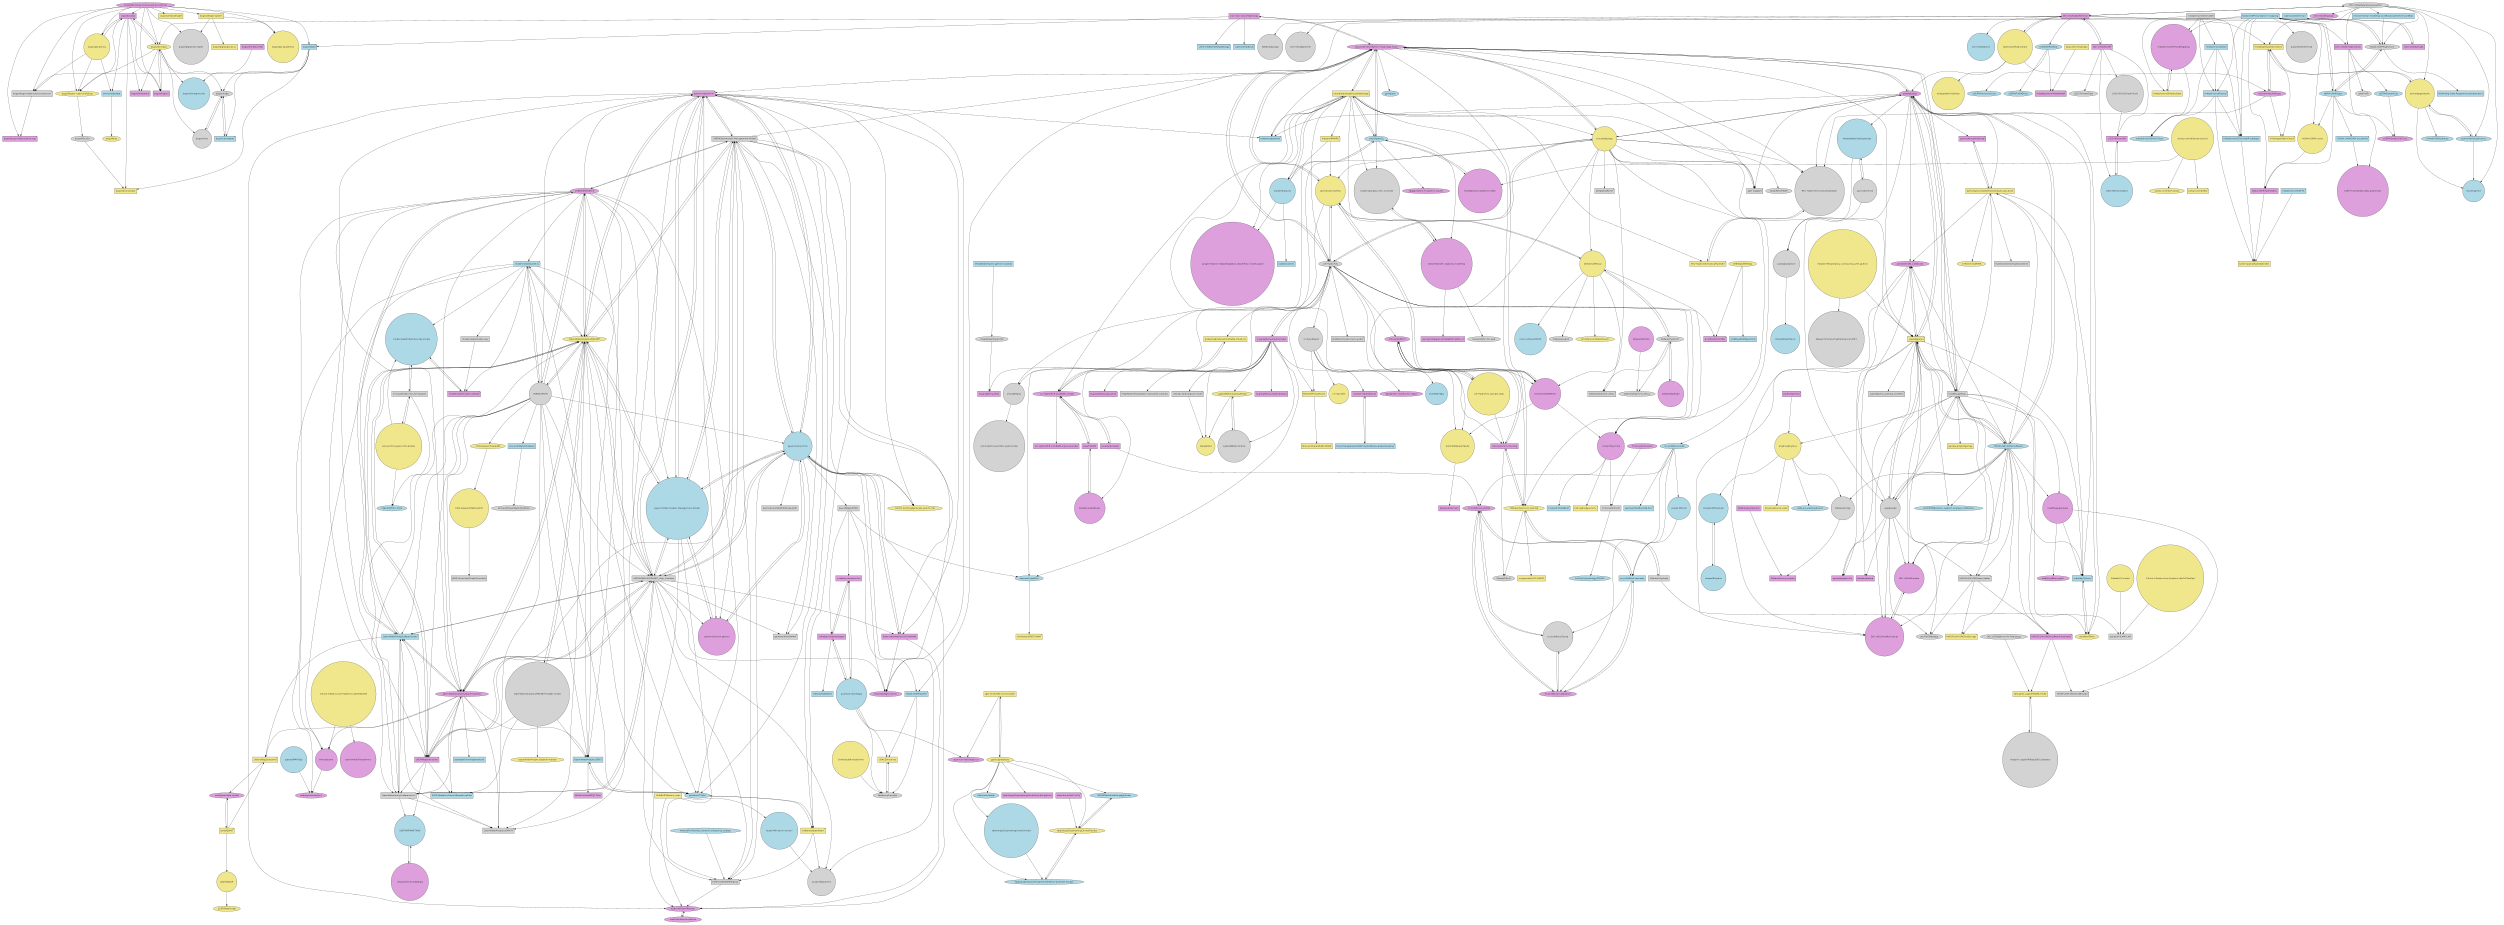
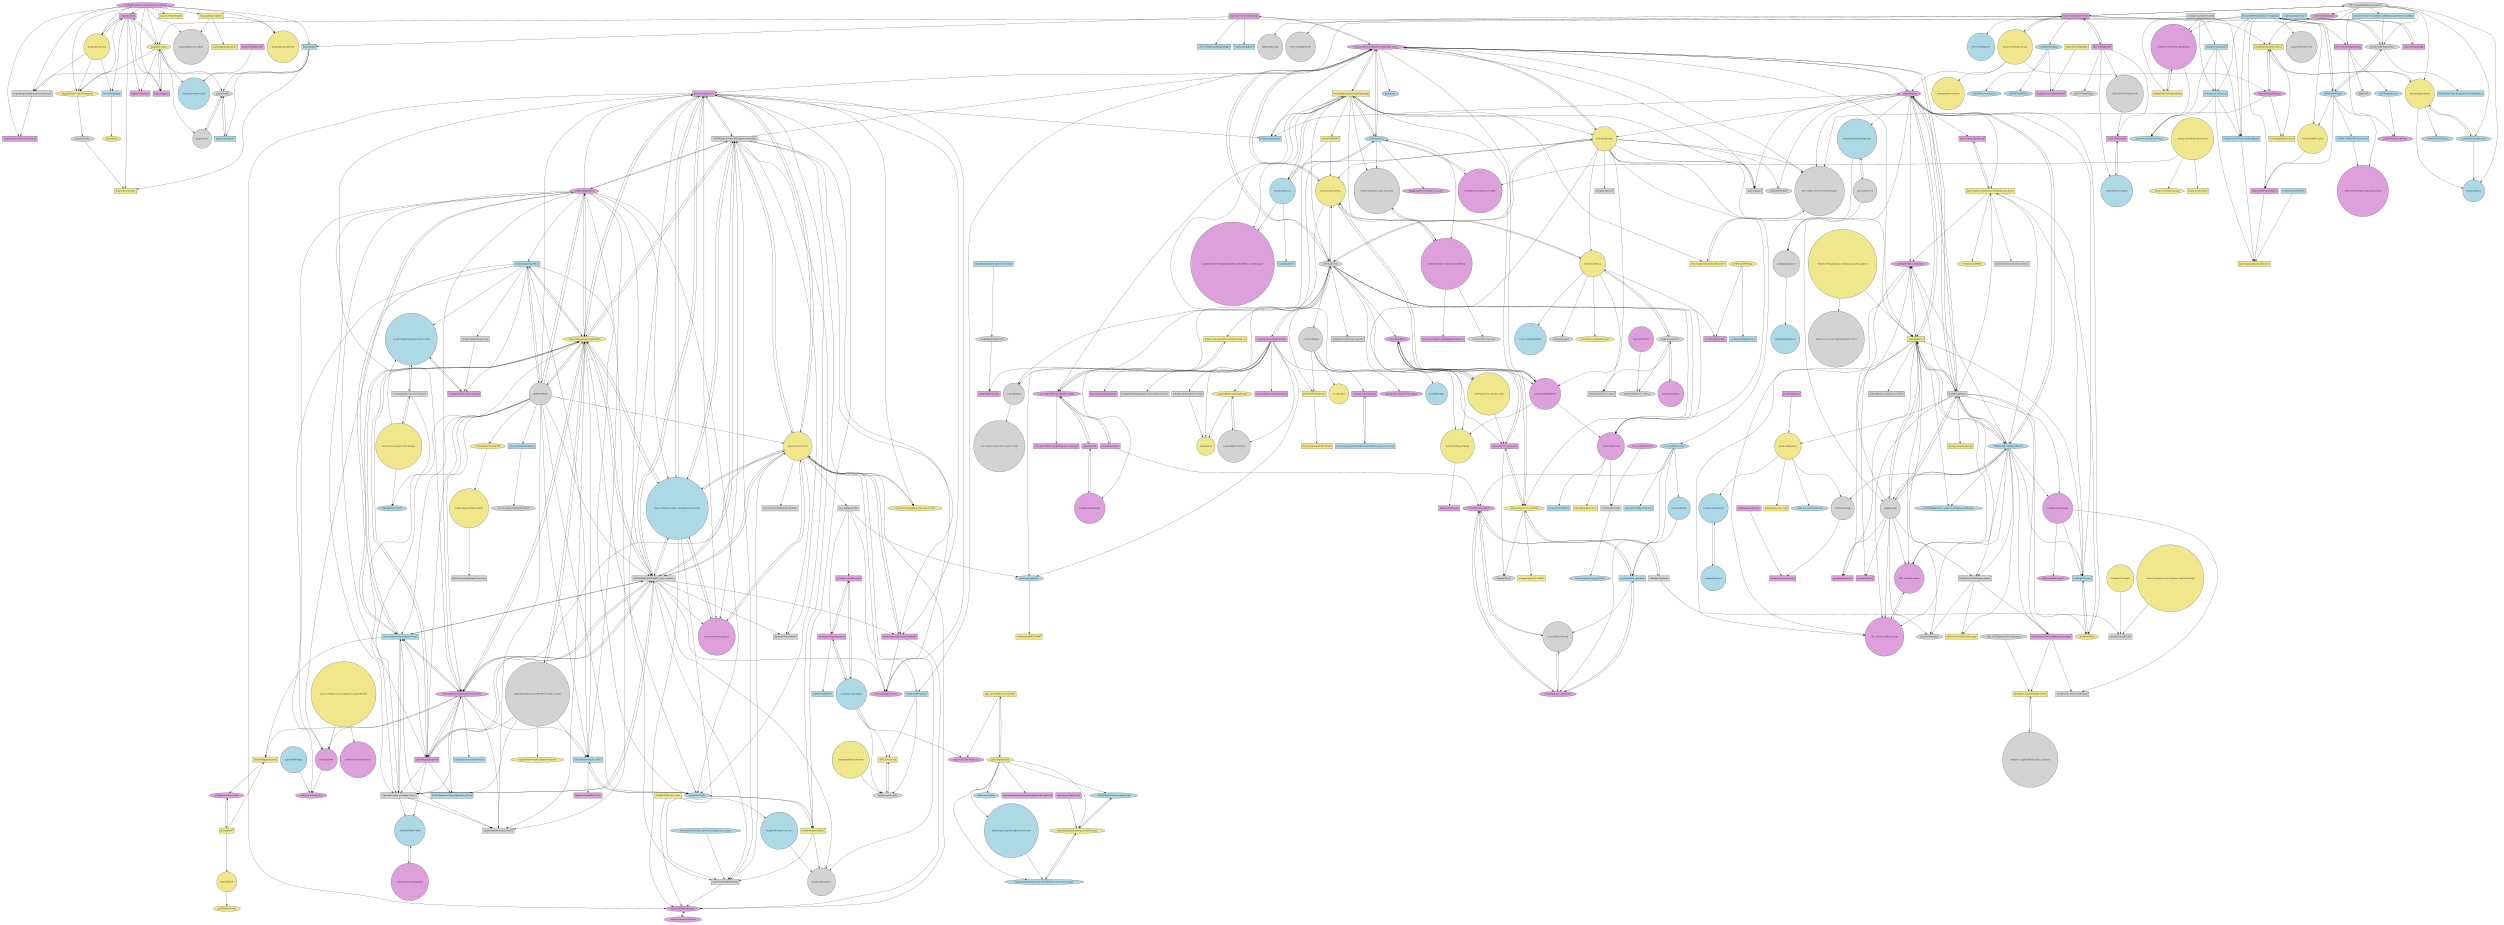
(1758, 116) -> (1818, 116)
(798, 446) -> (798, 446)
